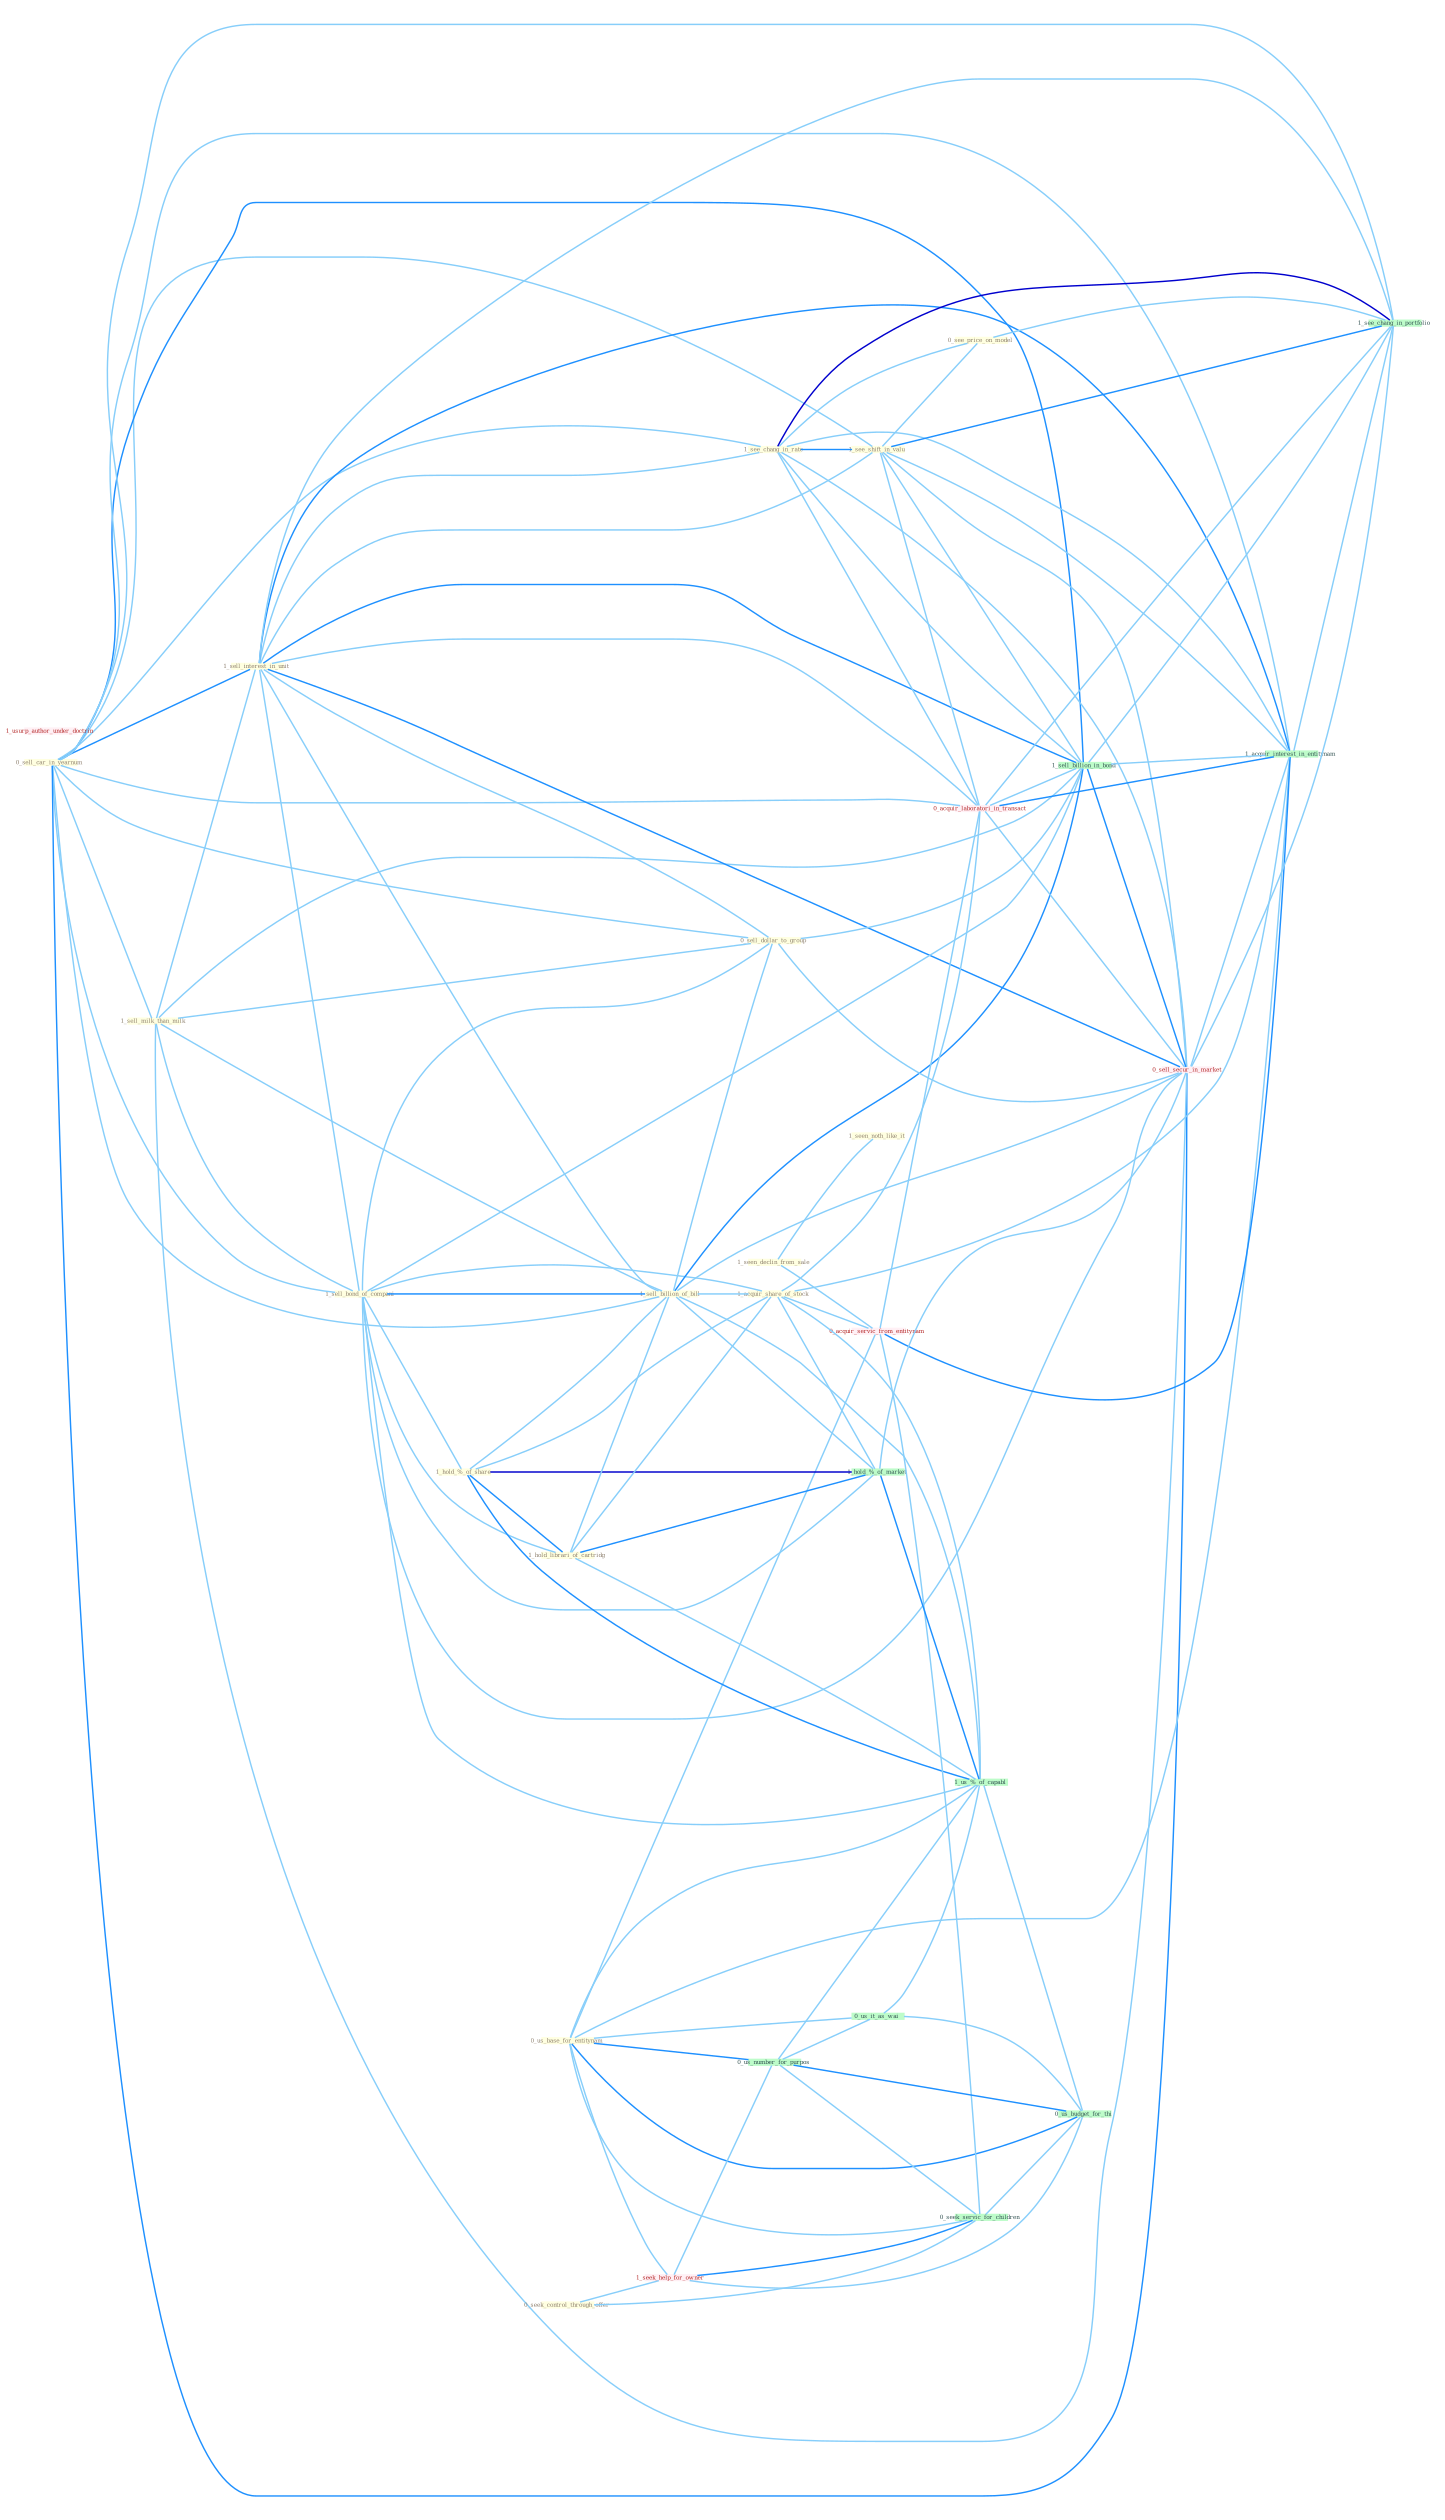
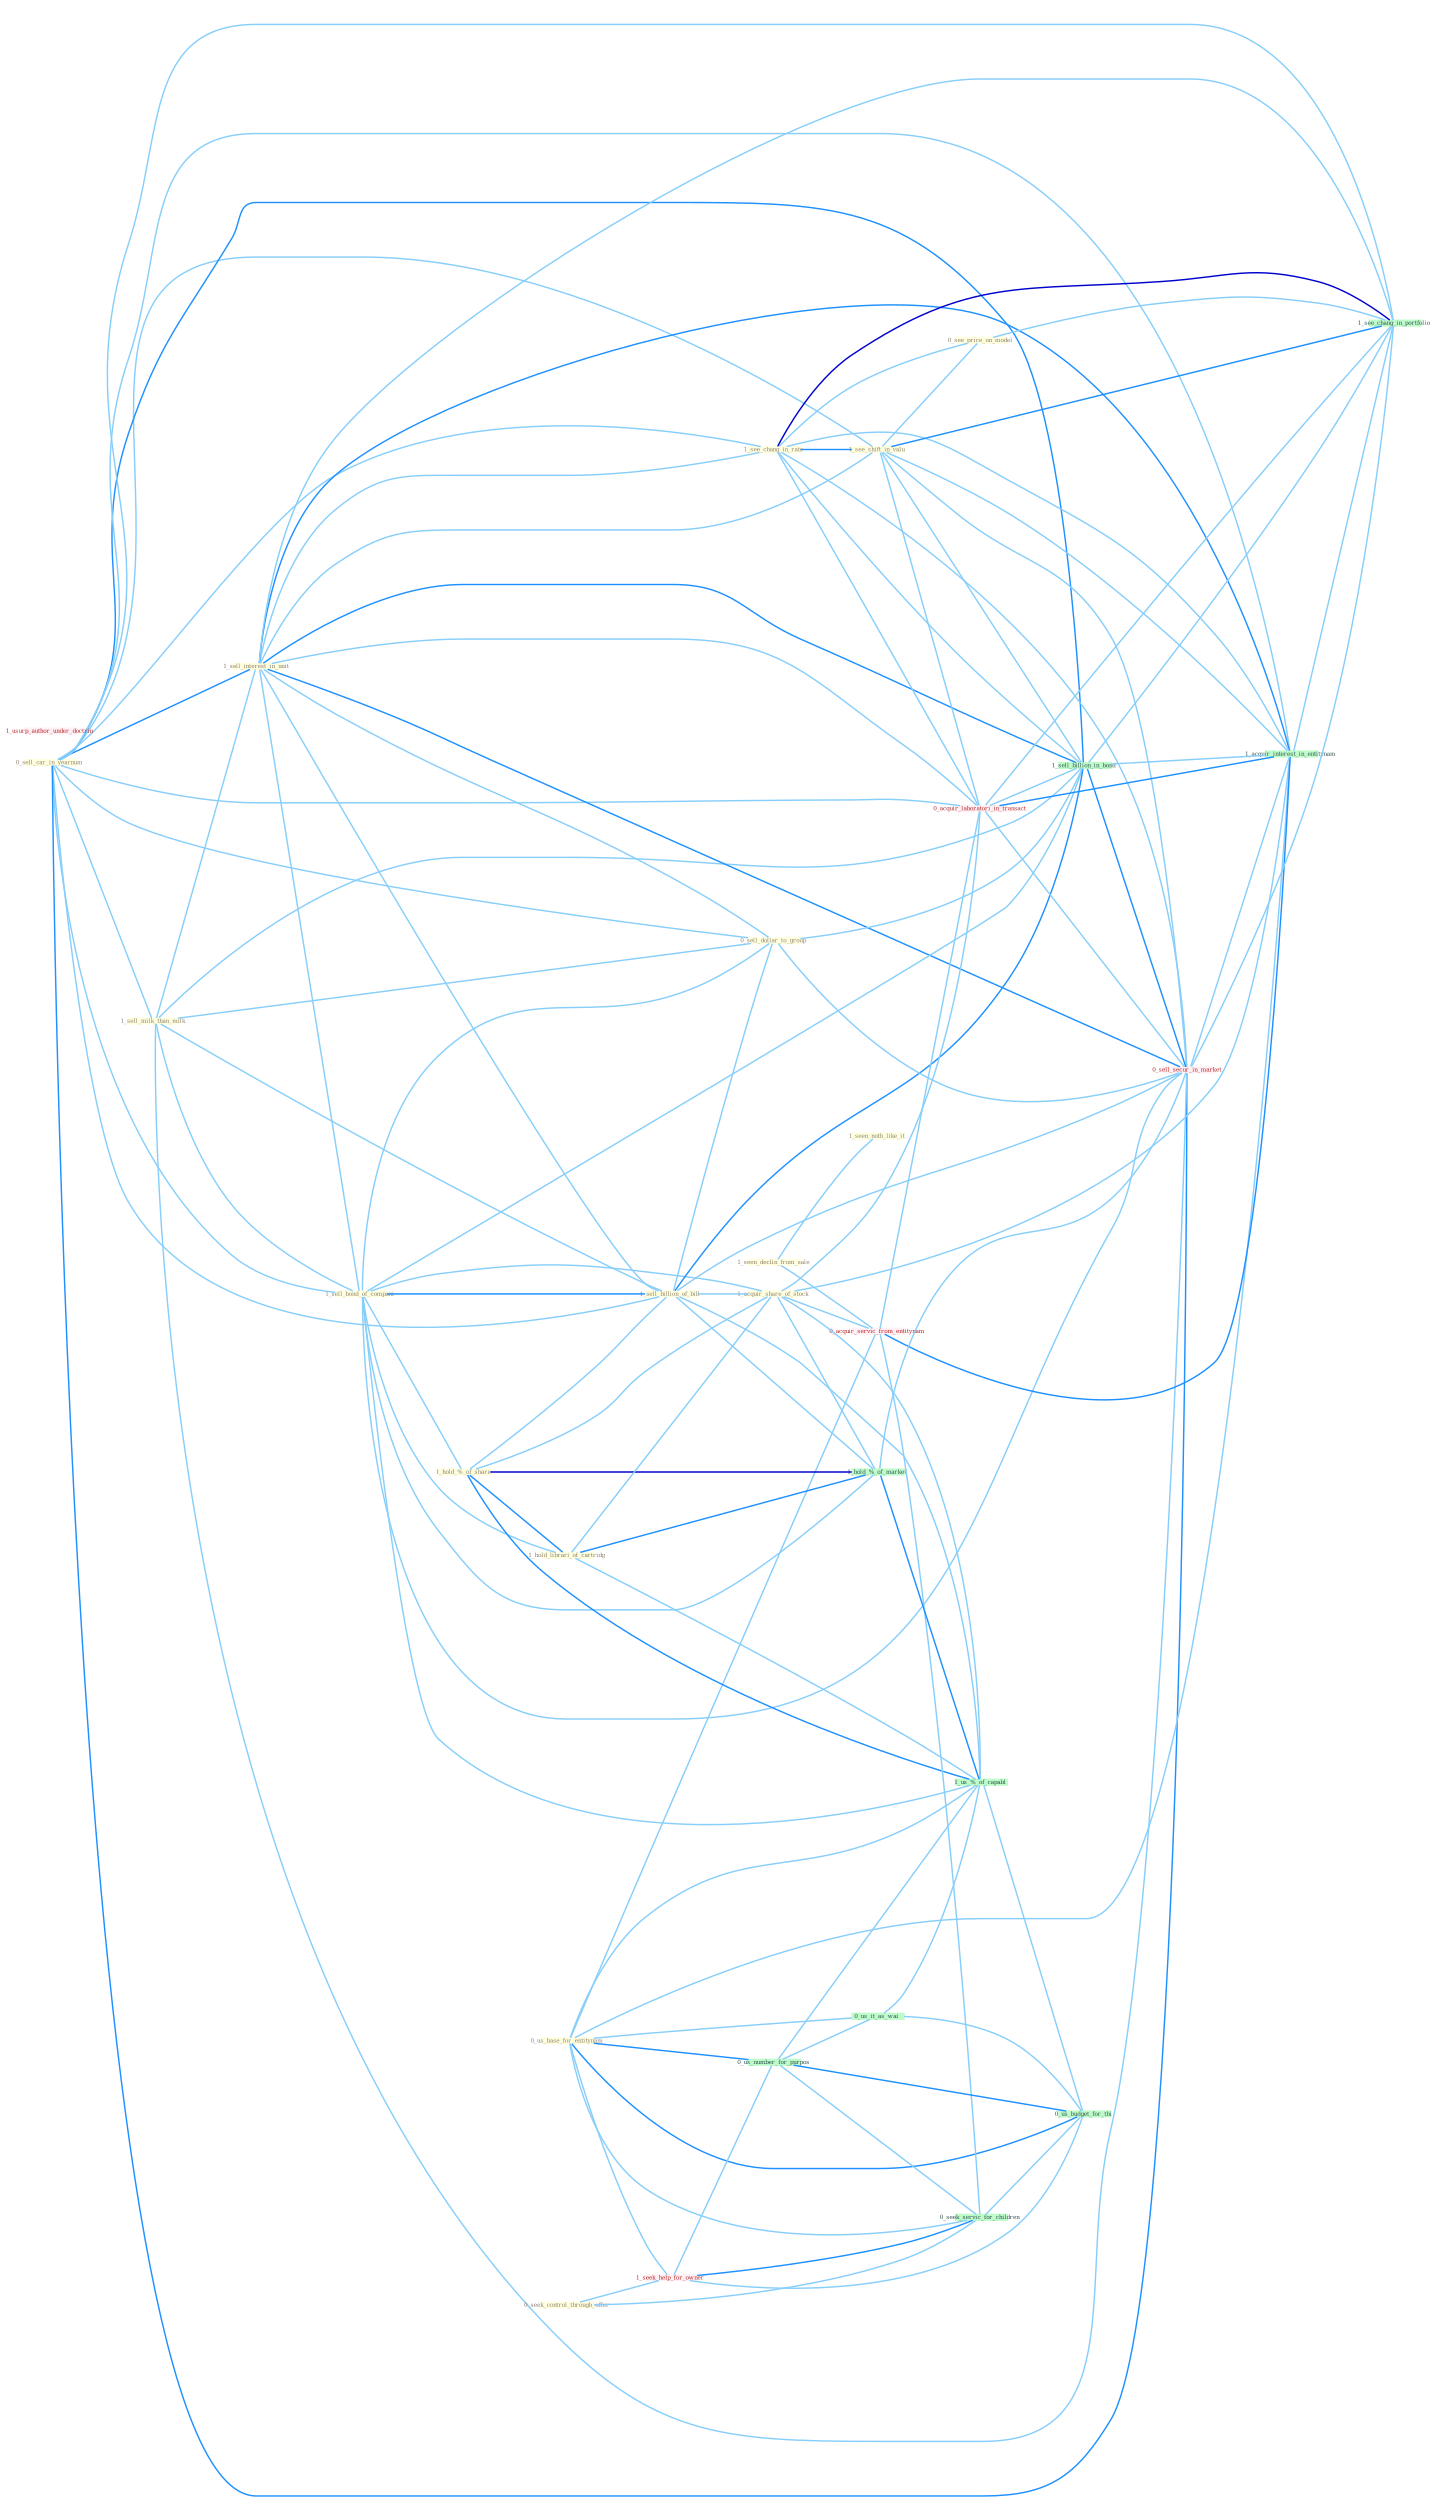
(620, 1425) -> none
